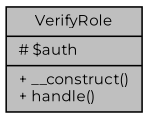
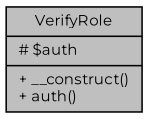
(57, 97) -> (48, 97)
